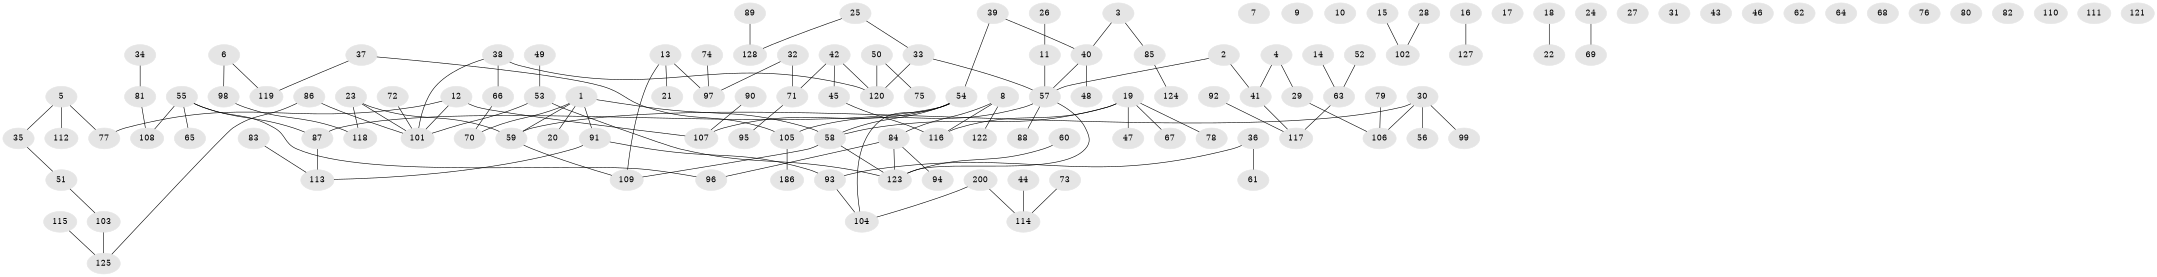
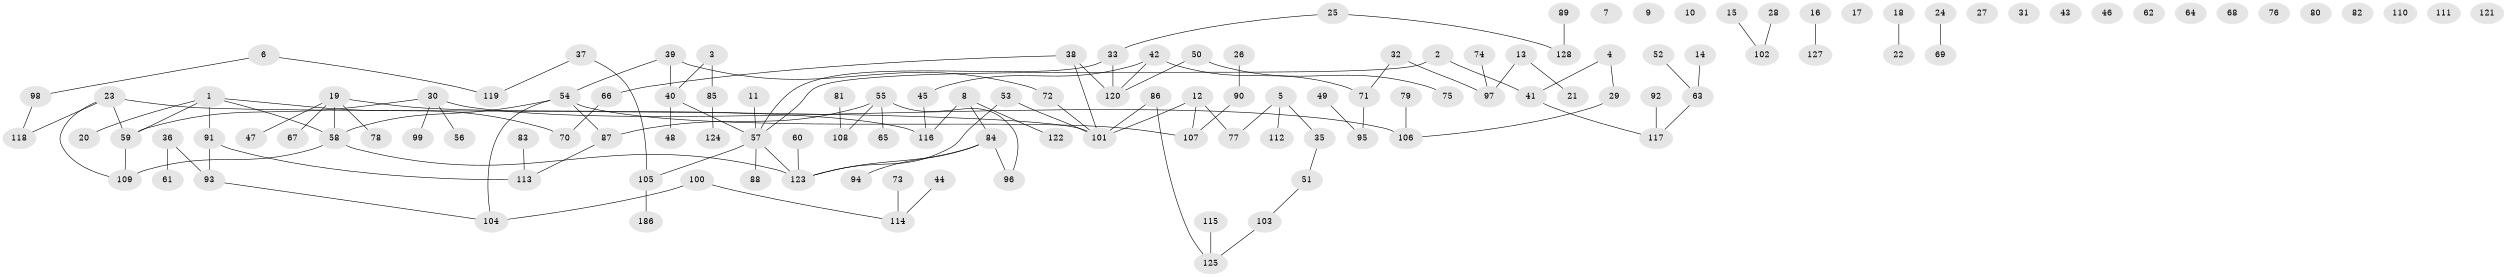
(1045, 32) -> (1239, 79)
(140, 55) -> none
(540, 79) -> (1343, 118)
none -> (806, 79)
(639, 110) -> (61, 144)
(981, 180) -> (697, 180)
